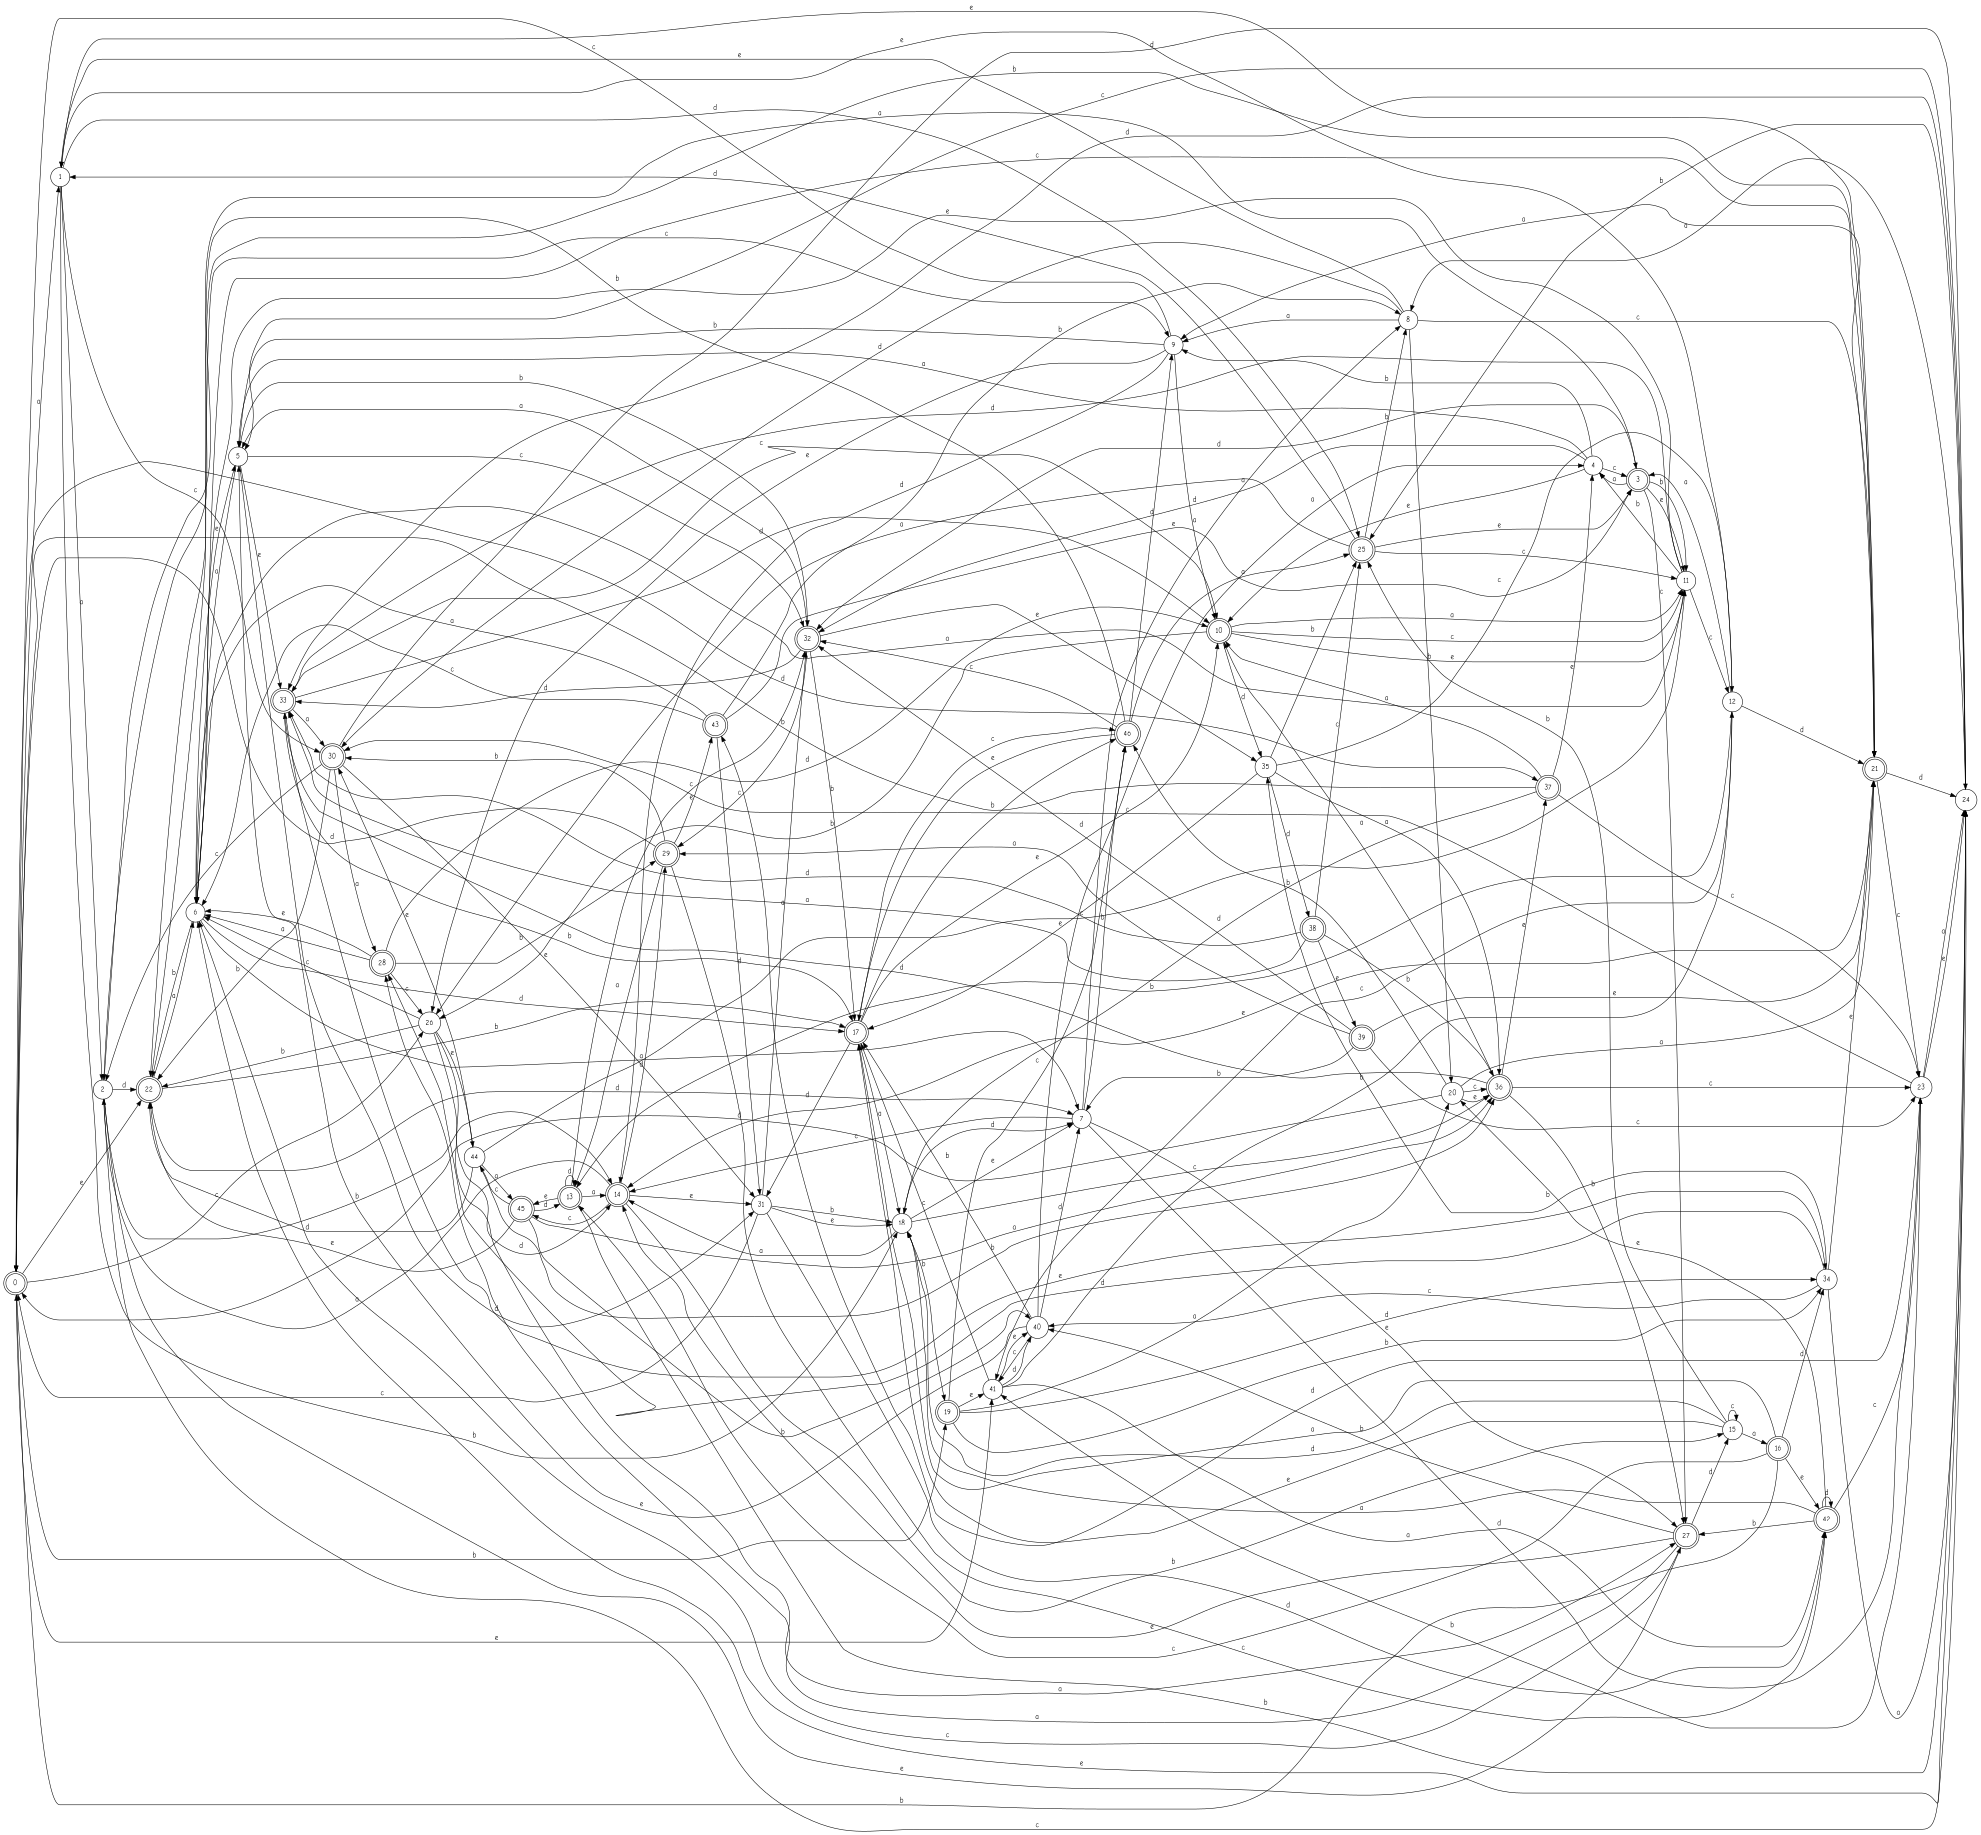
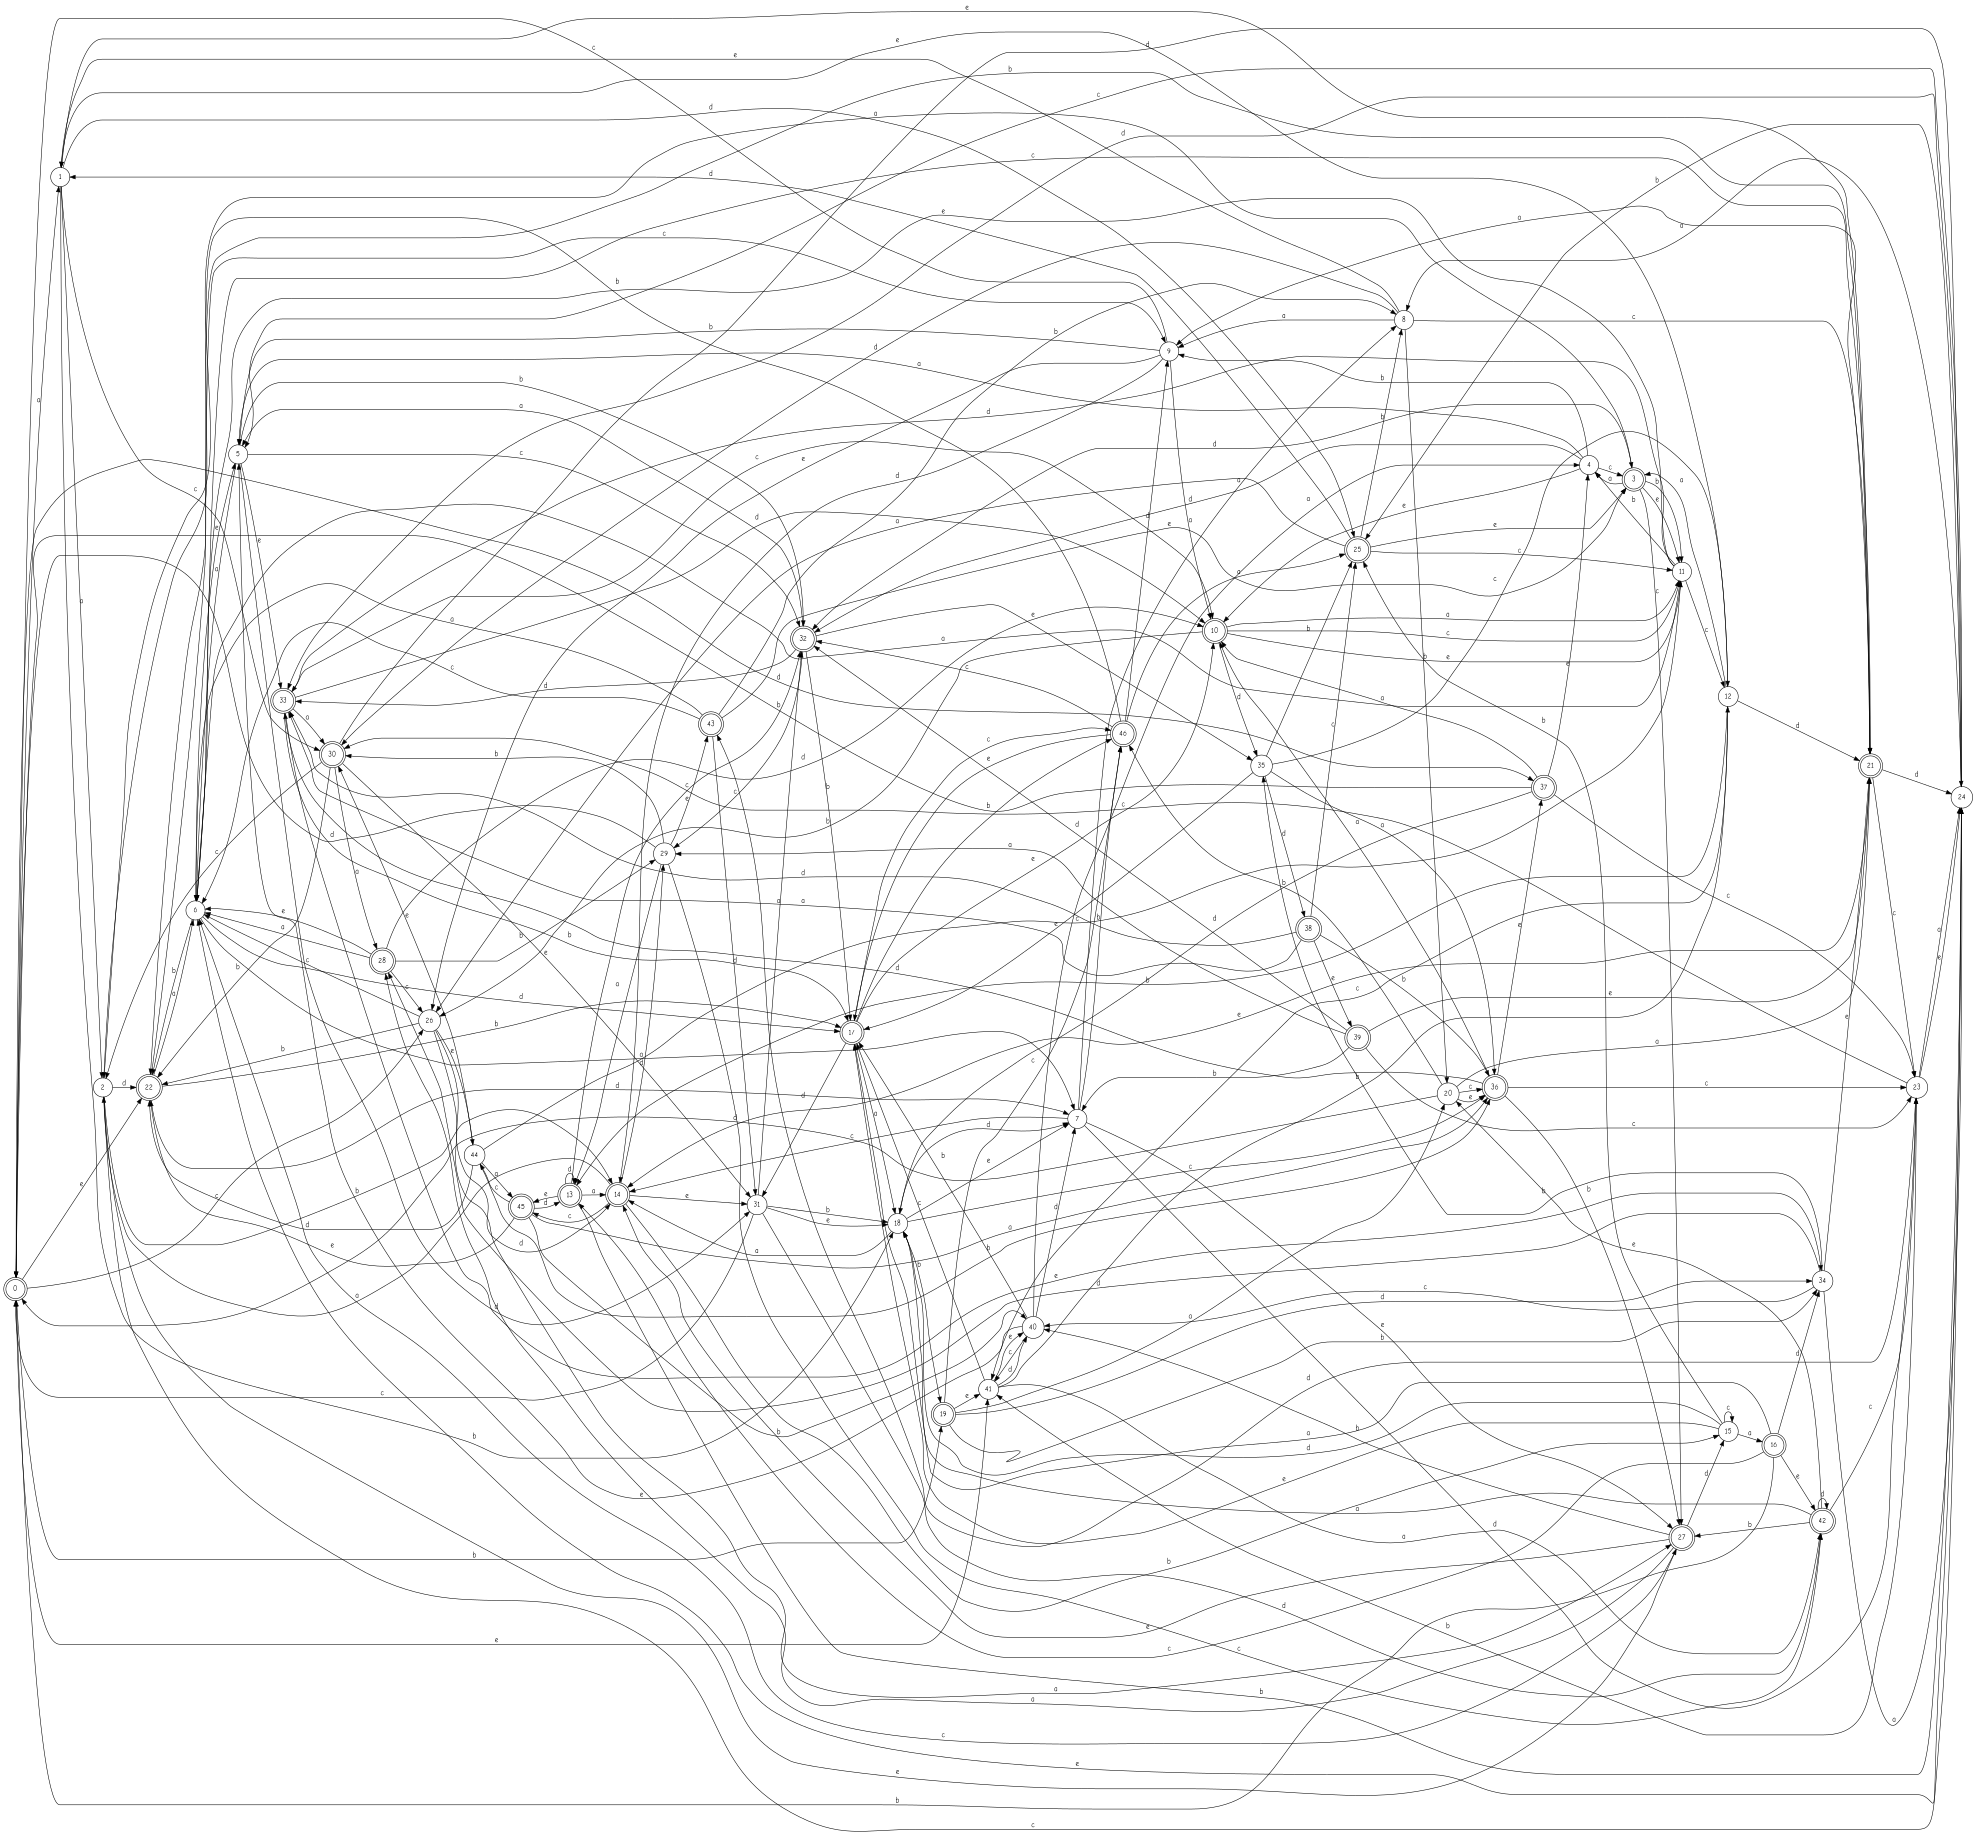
(667, 854) -> (664, 854)
